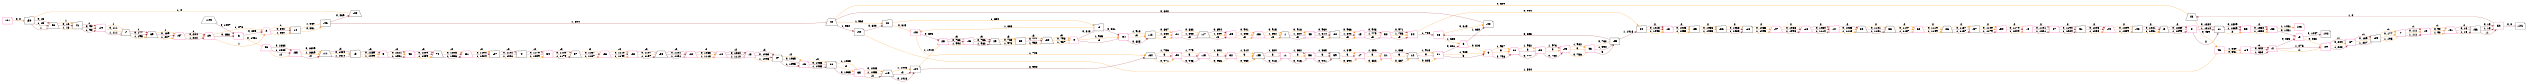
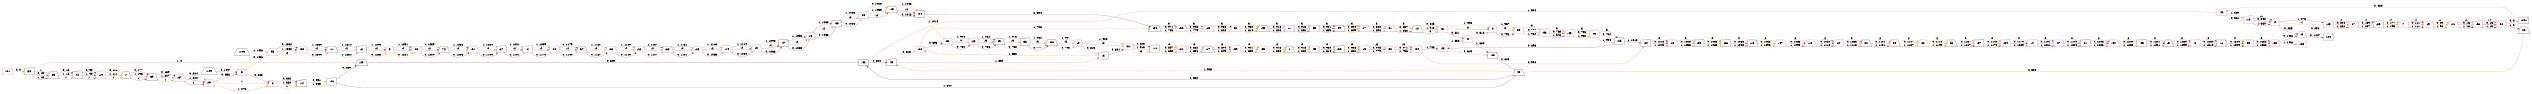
none -> (242, 52)
none -> (612, 63)
